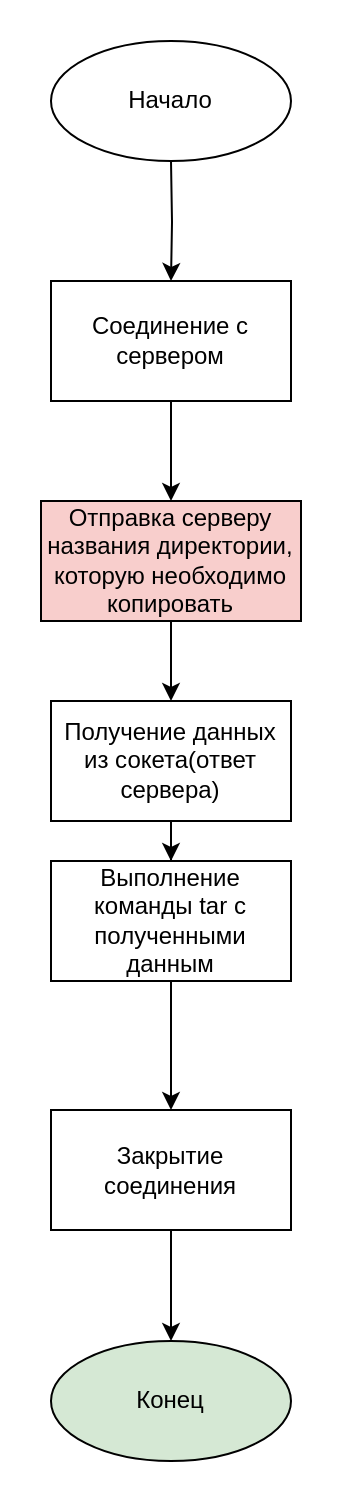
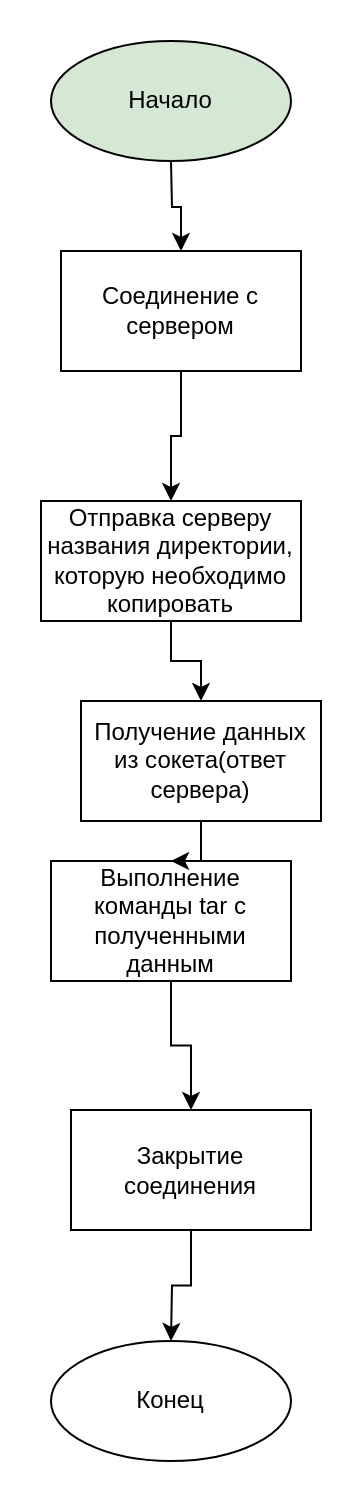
(171, 101) -> (171, 101)
(171, 341) -> (181, 311)
(171, 561) -> (171, 561)
(171, 761) -> (201, 761)
(171, 1170) -> (191, 1170)
(171, 1401) -> (171, 1401)
